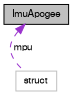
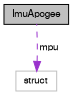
(11, 53) -> (37, 43)
